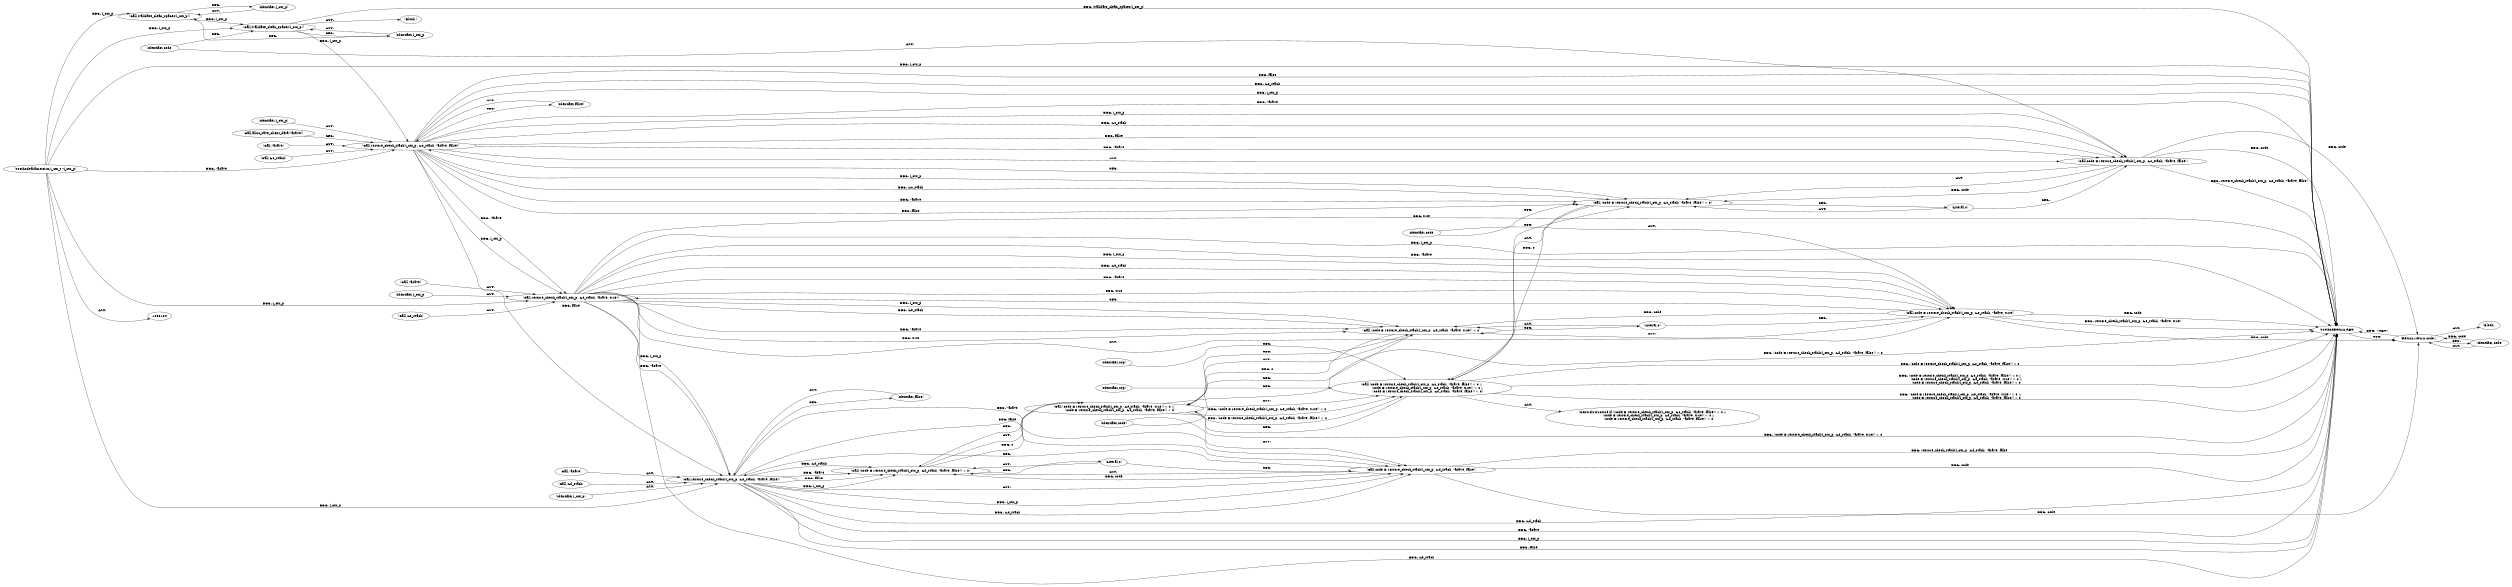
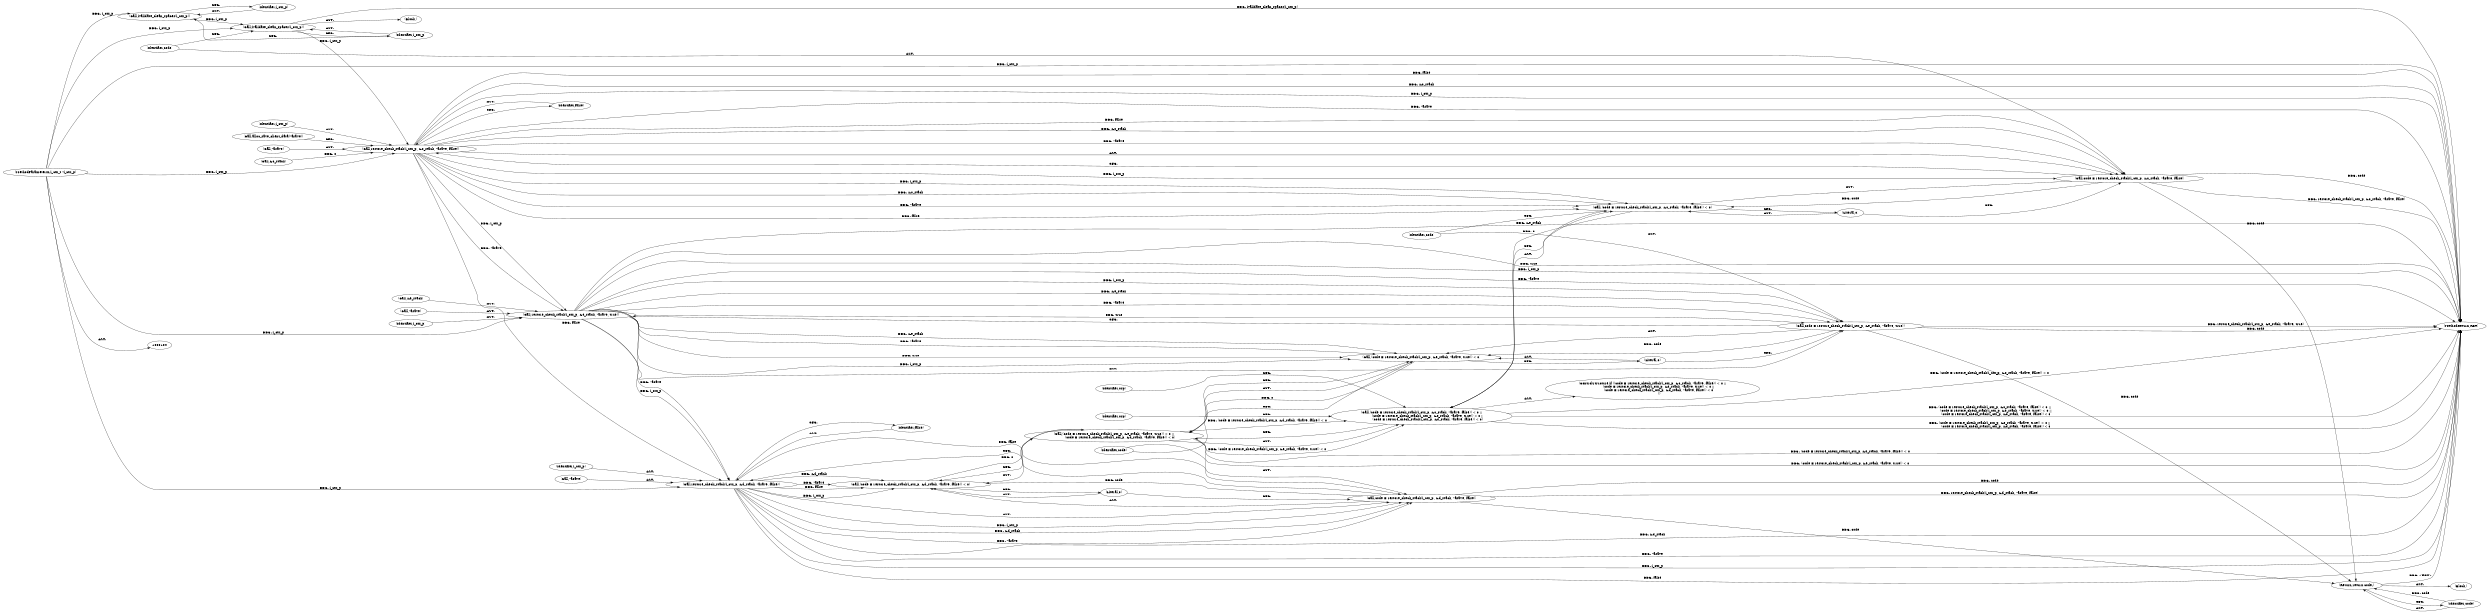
(330, 151) -> (330, 154)
(217, 169) -> (217, 172)
(2370, 339) -> none
(571, 484) -> none
